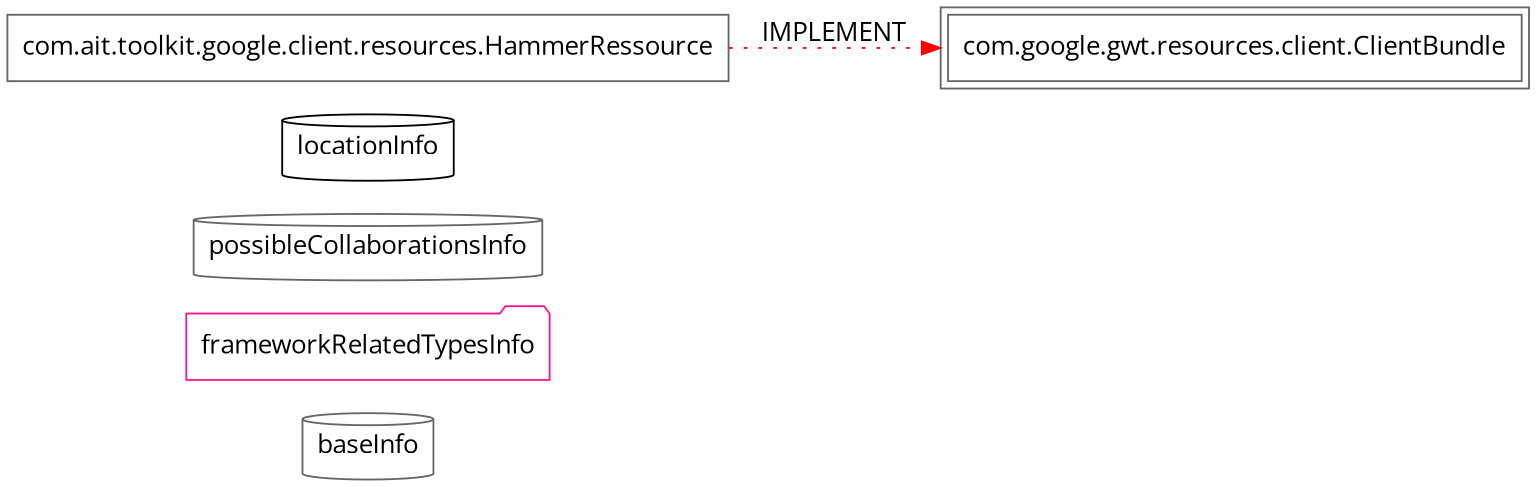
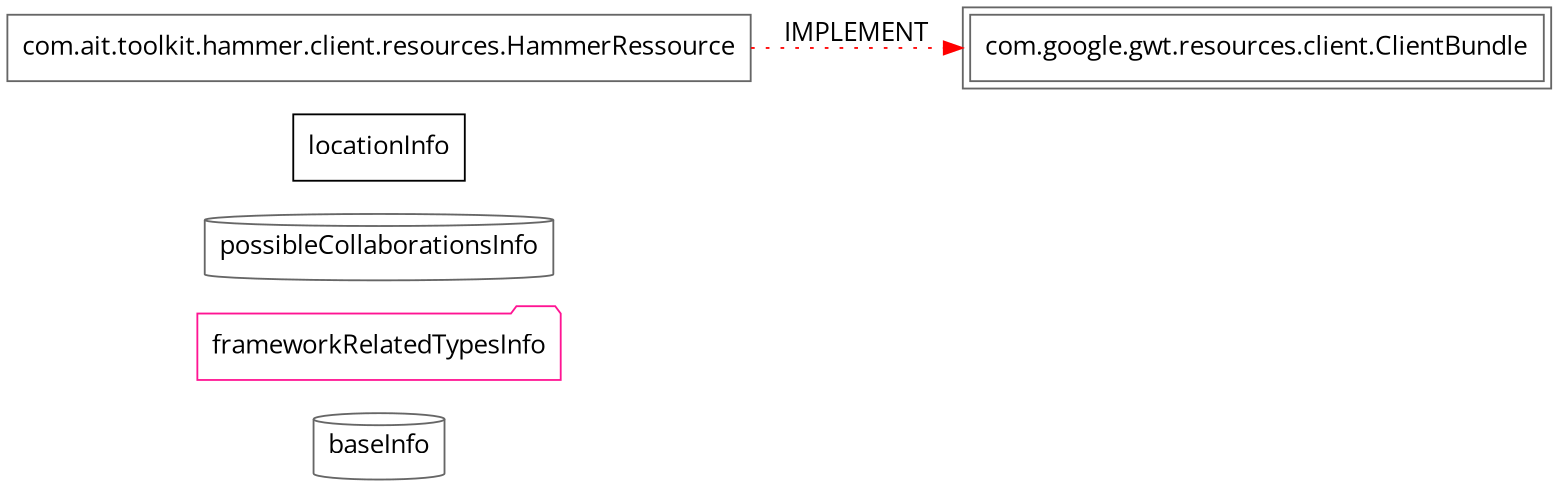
(368, 48) -> (379, 48)
(368, 148) -> (379, 148)
